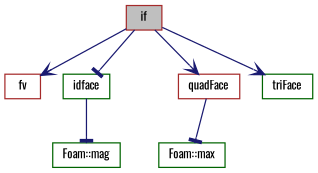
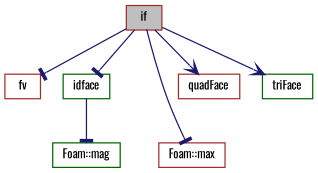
(86, 51) -> (86, 51)
(201, 118) -> (162, 84)
(192, 155) -> (192, 155)
